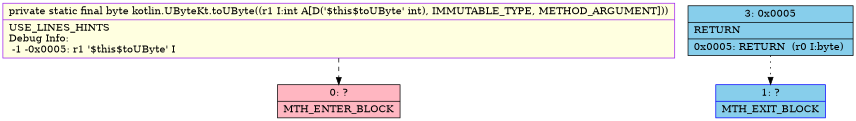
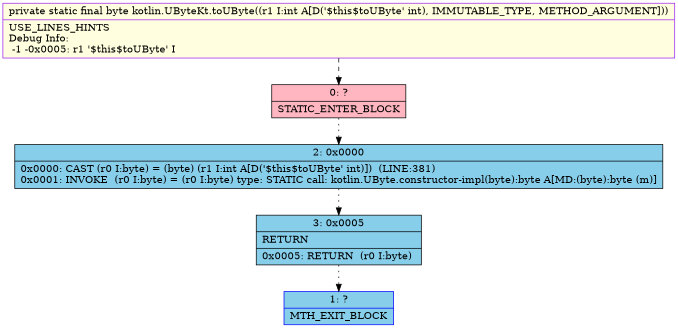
(339, 109) -> (339, 109)
none -> (339, 167)
